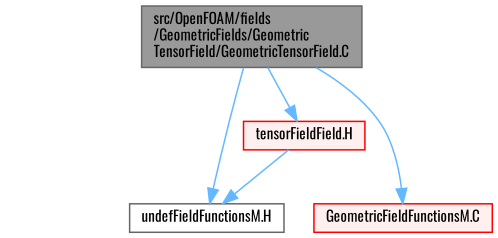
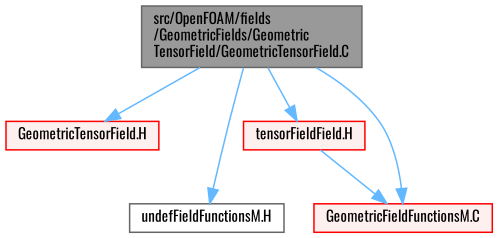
none -> (82, 136)
(262, 172) -> (348, 172)
